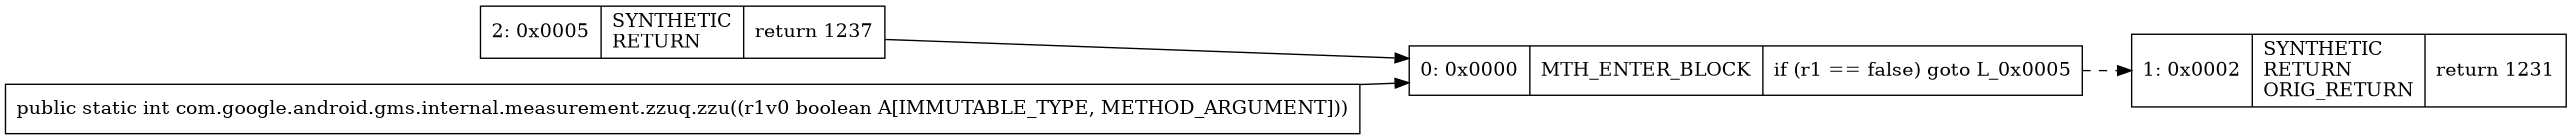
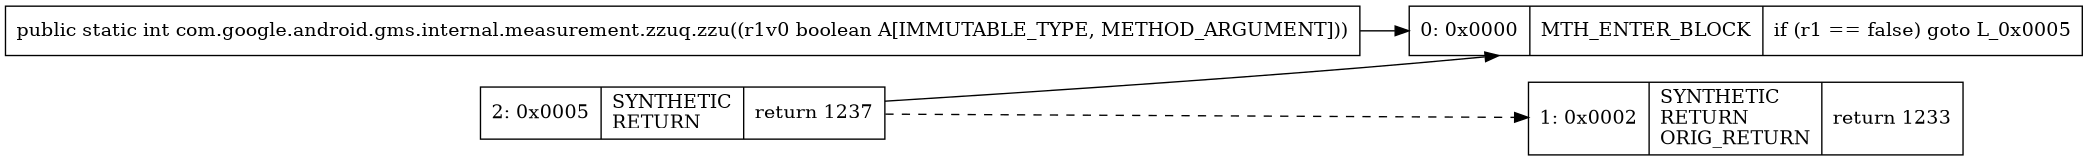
(2496, 70) -> (1892, 118)
(2100, 71) -> (1200, 116)
